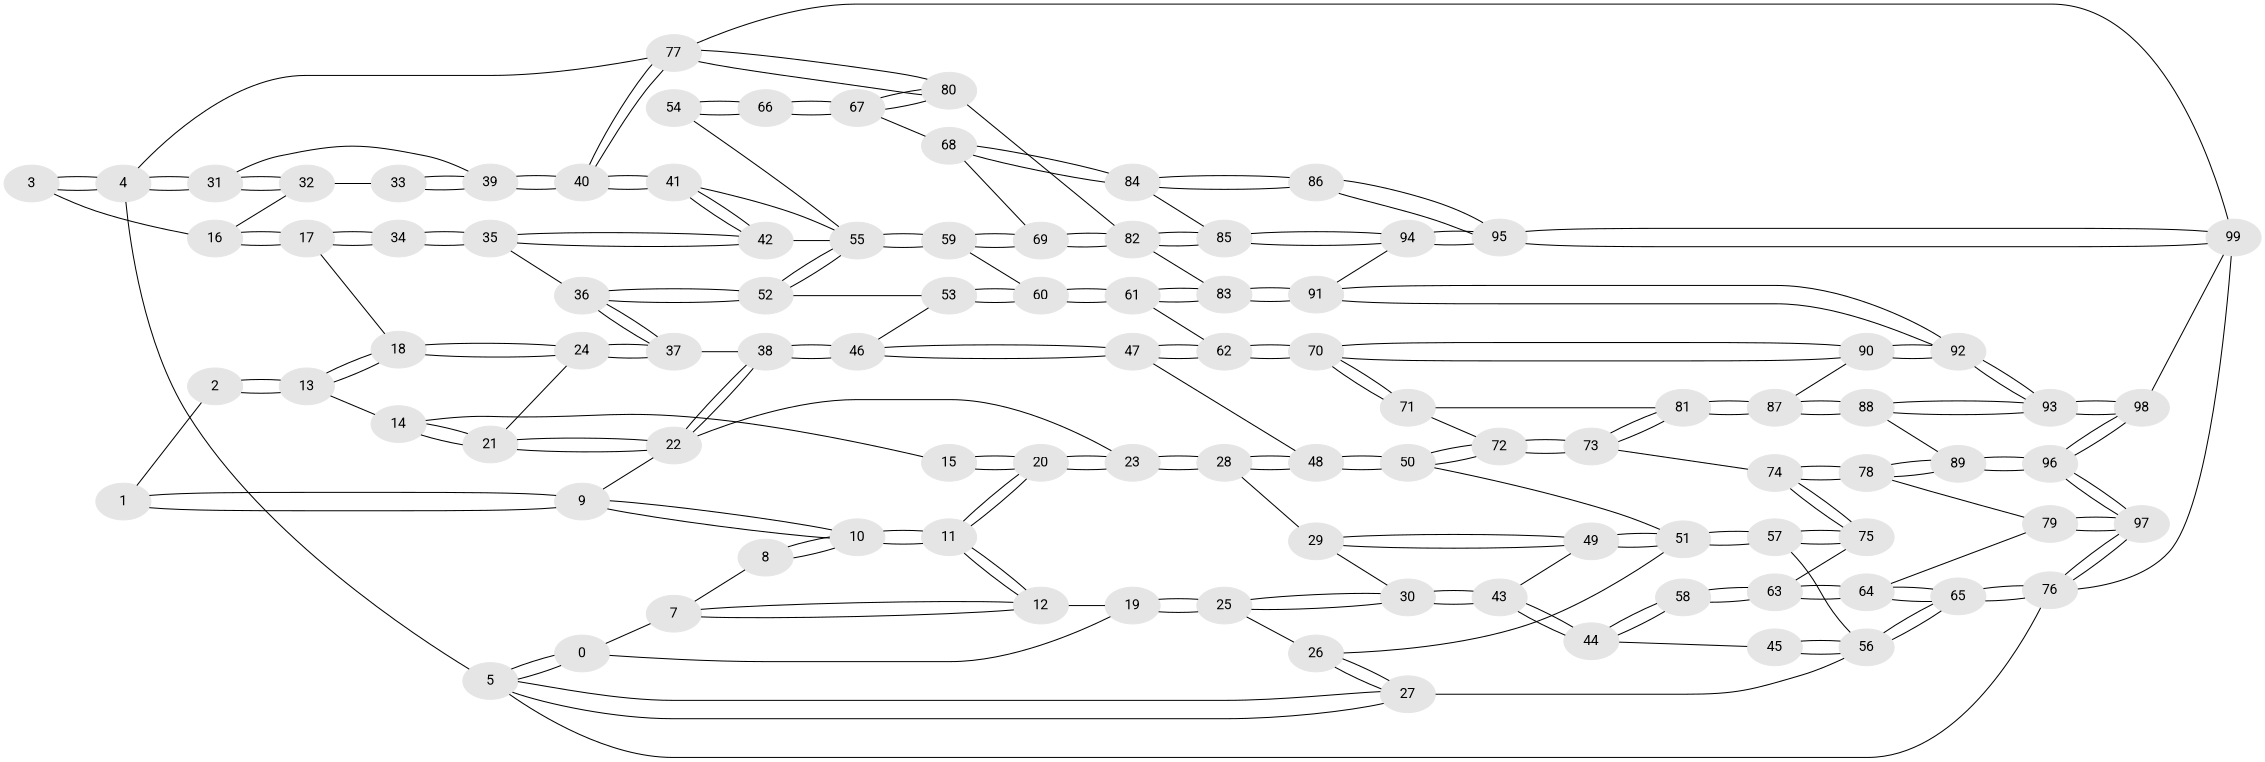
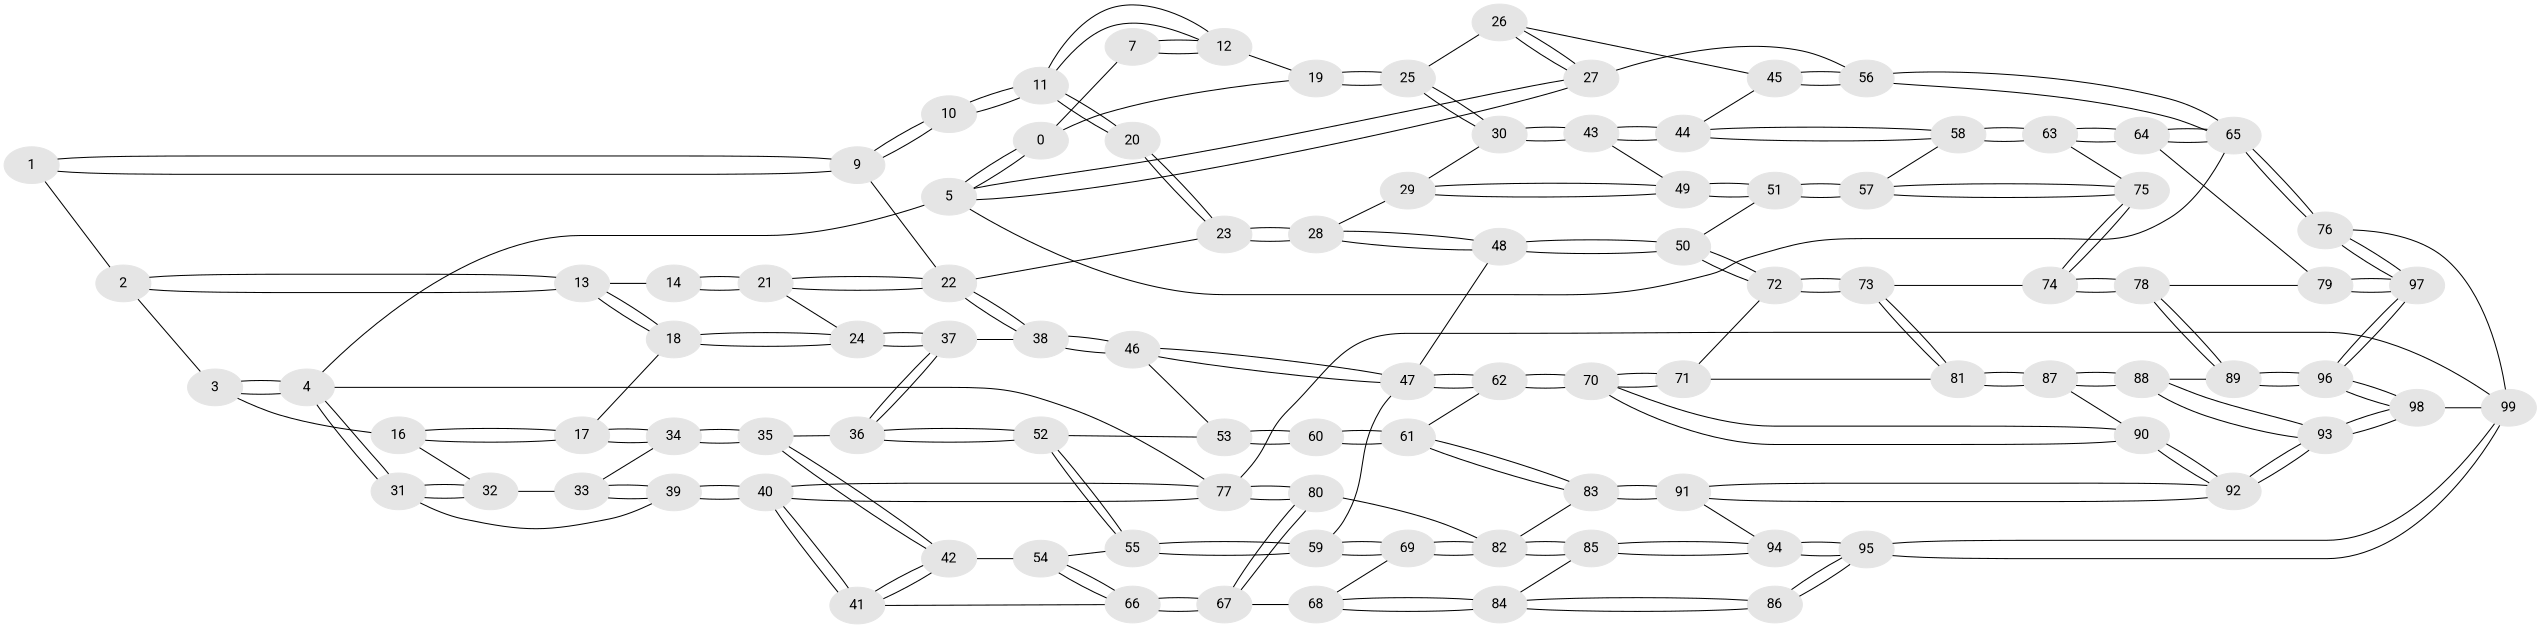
(769, 205) -> (995, 605)
(812, 241) -> (995, 559)
(995, 268) -> (1362, 465)
none -> (169, 335)
(949, 463) -> none
none -> (628, 464)
(766, 558) -> none
(1821, 592) -> (1913, 162)
(1512, 629) -> (1637, 50)
(1301, 757) -> (1610, 293)
